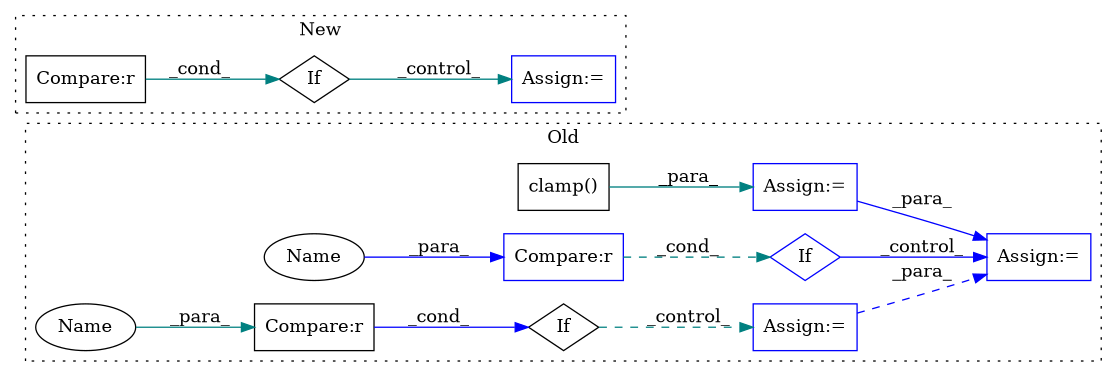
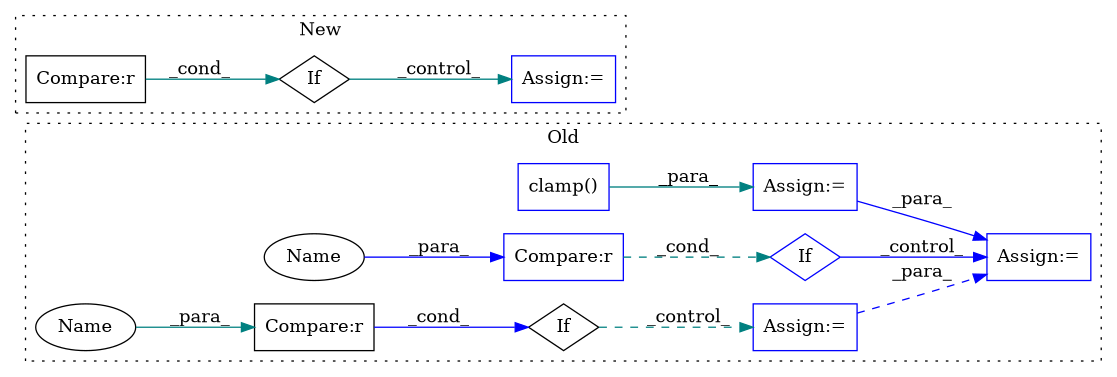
(564, 187) -> (564, 187)
